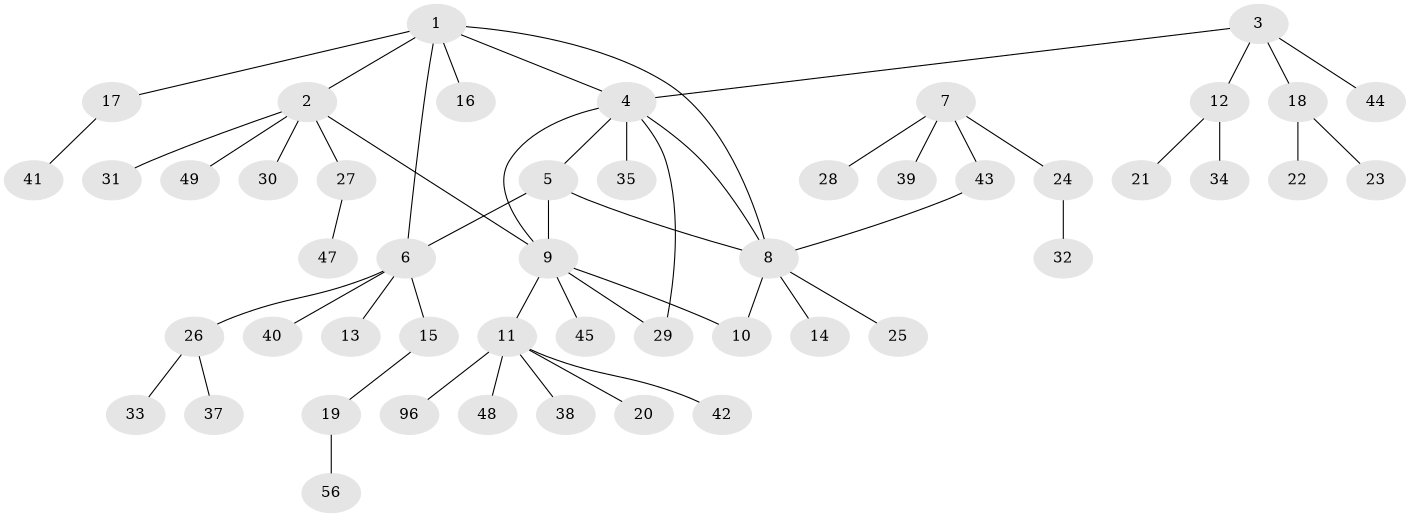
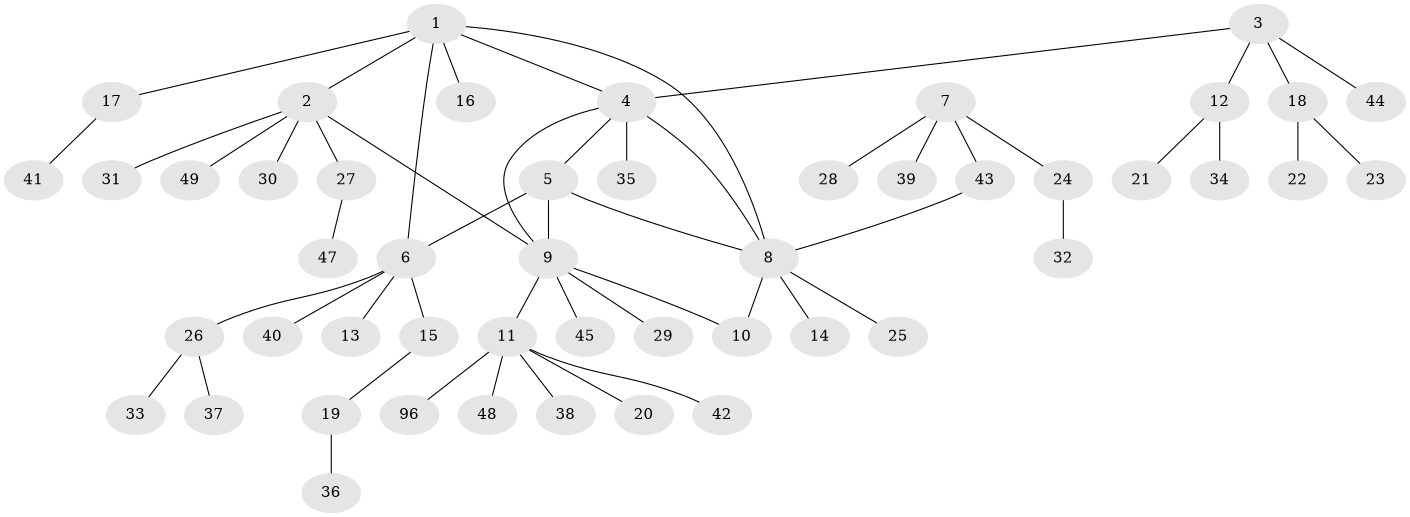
(675, 215) -> none
(331, 493) -> (331, 493)
